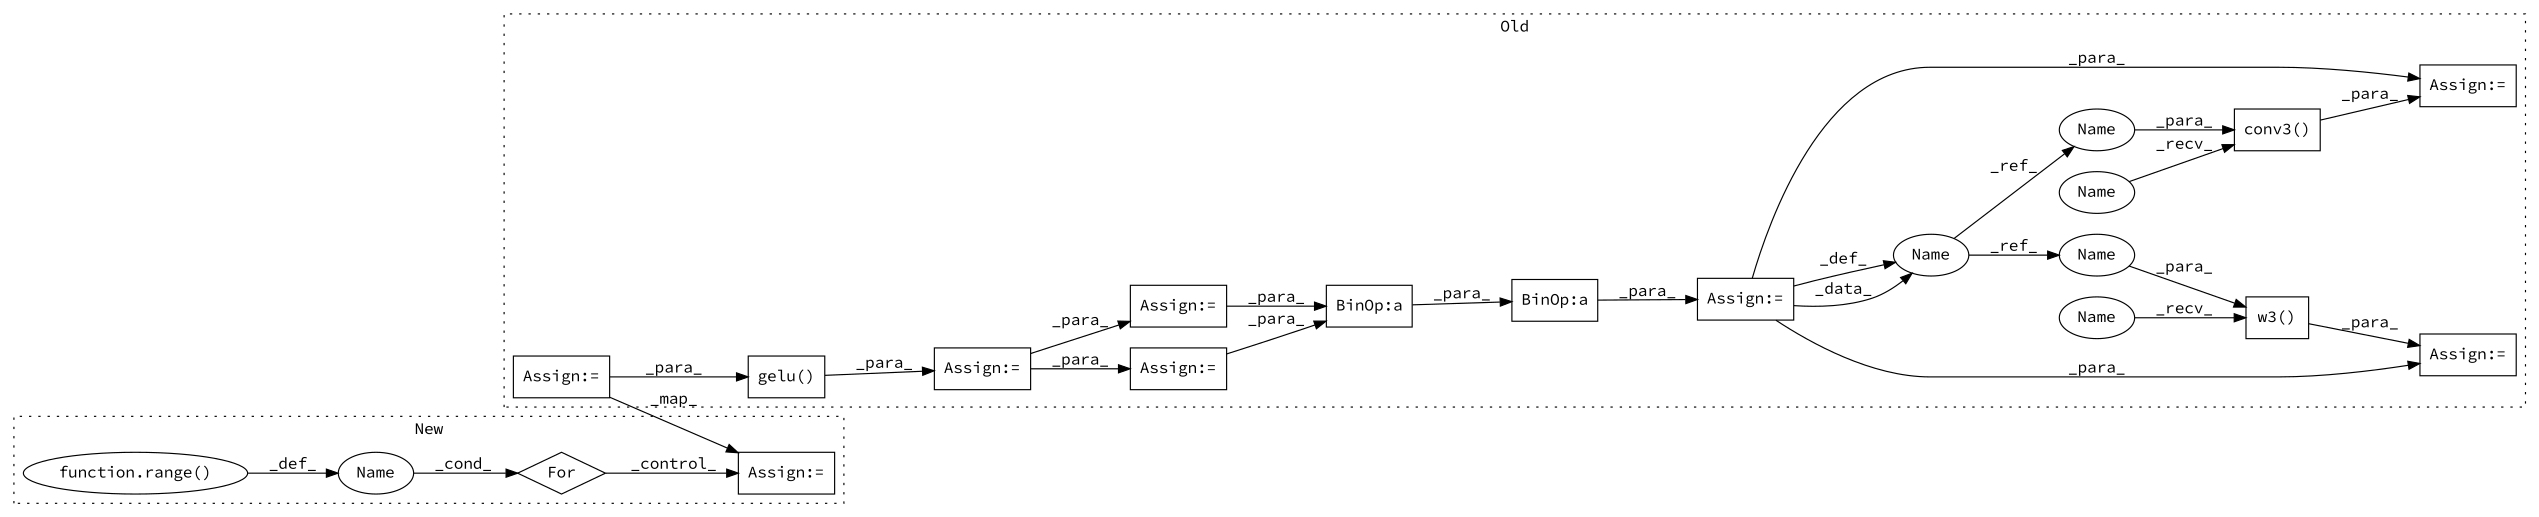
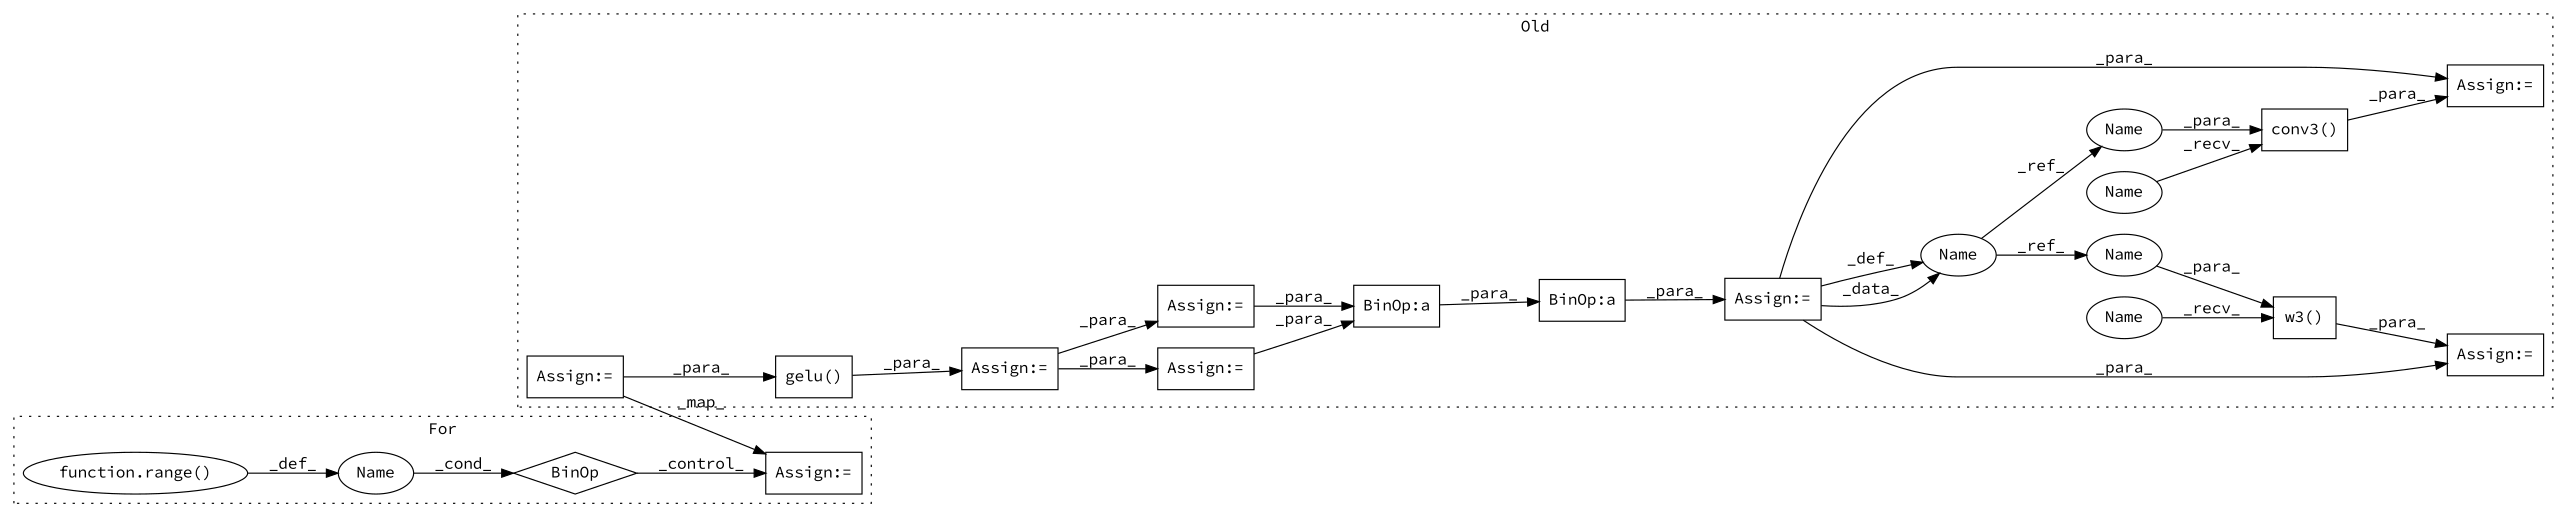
(429, 430) -> (443, 430)
(562, 473) -> (575, 473)
